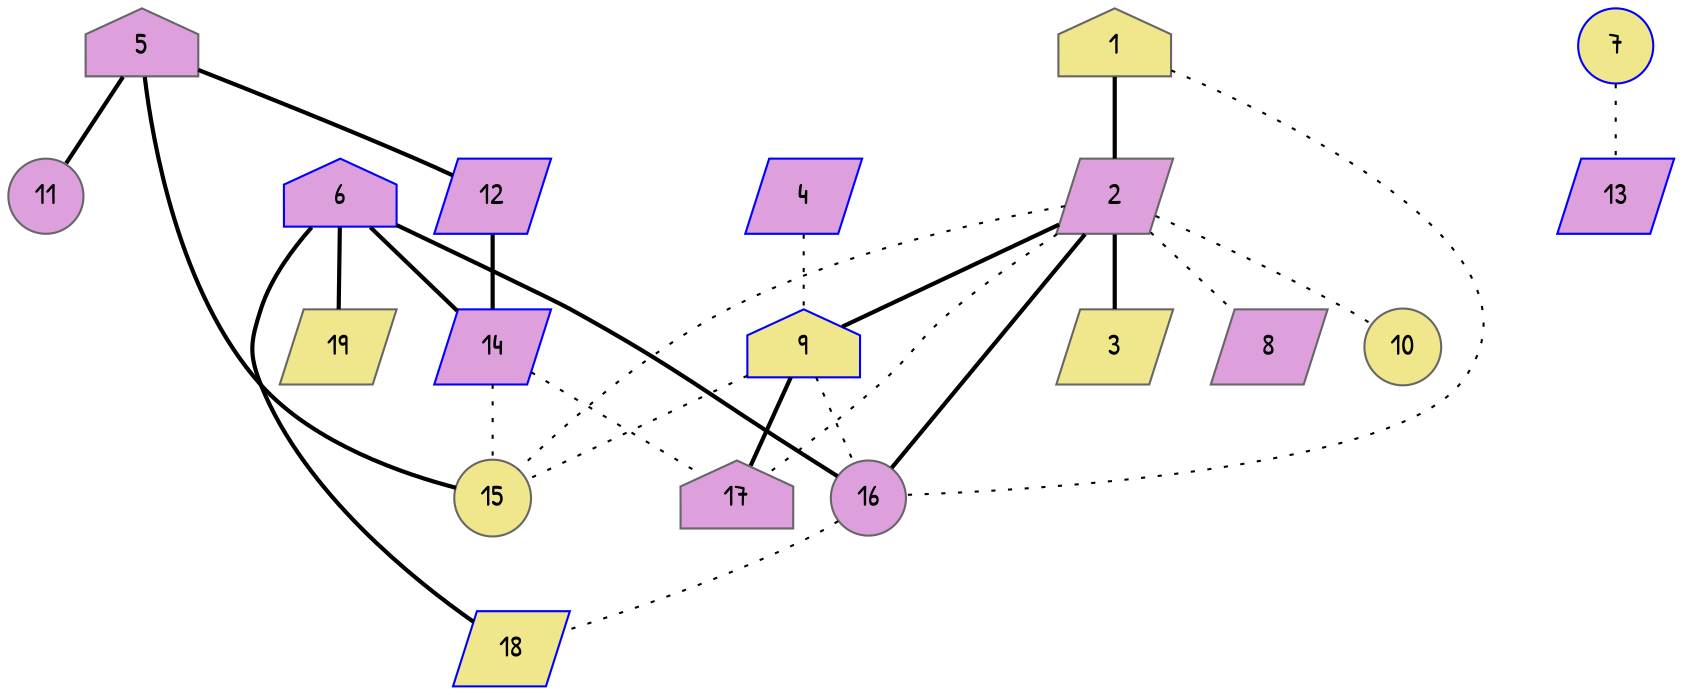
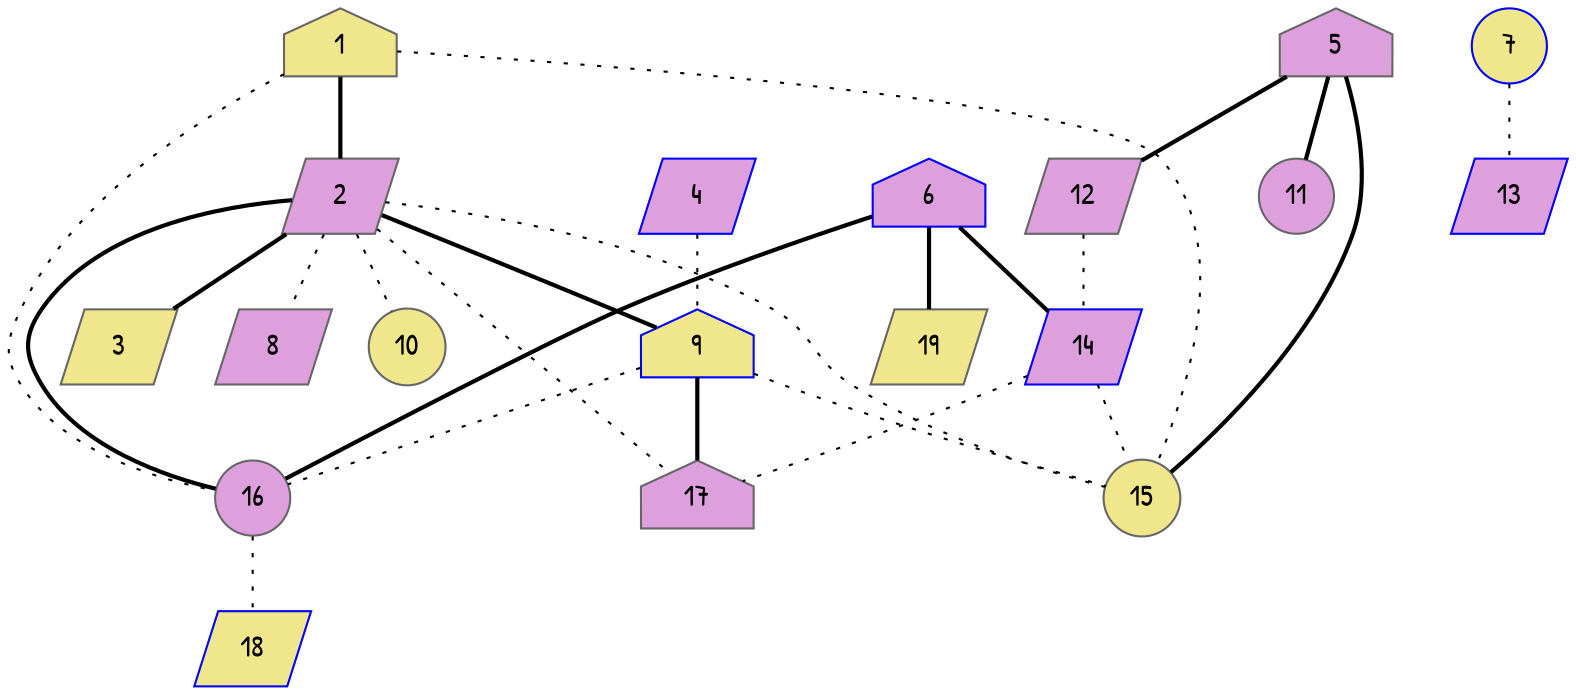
none -> (941, 102)
(493, 196) -> (1083, 196)
(493, 257) -> (1083, 272)
(296, 449) -> none
